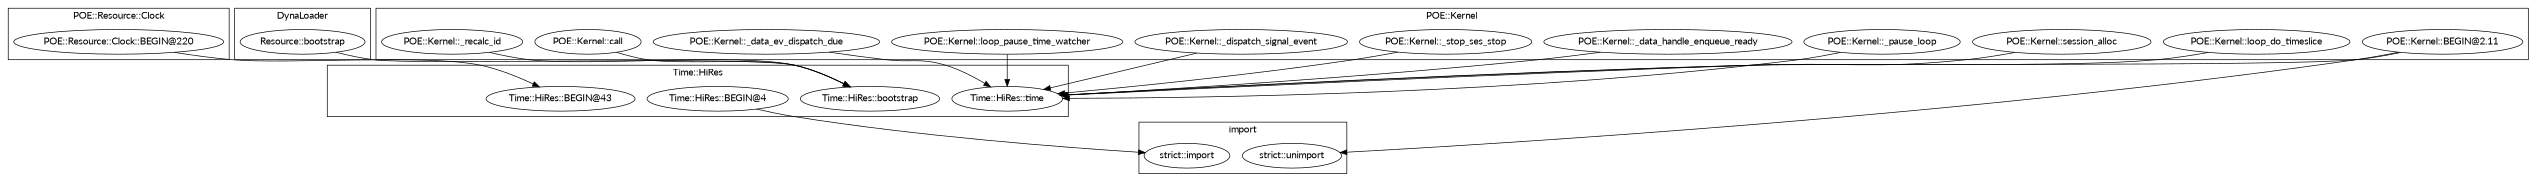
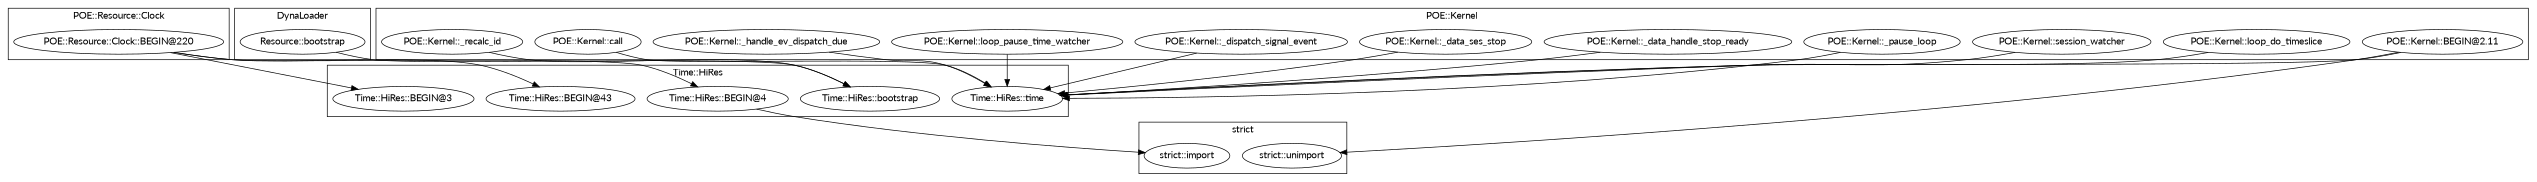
(766, 42) -> (766, 42)
(1446, 42) -> (1446, 42)
(1668, 42) -> (1668, 42)
(2062, 42) -> (2062, 42)
none -> (434, 60)
(731, 62) -> (802, 61)
none -> (403, 99)
(1243, 130) -> (1243, 130)
